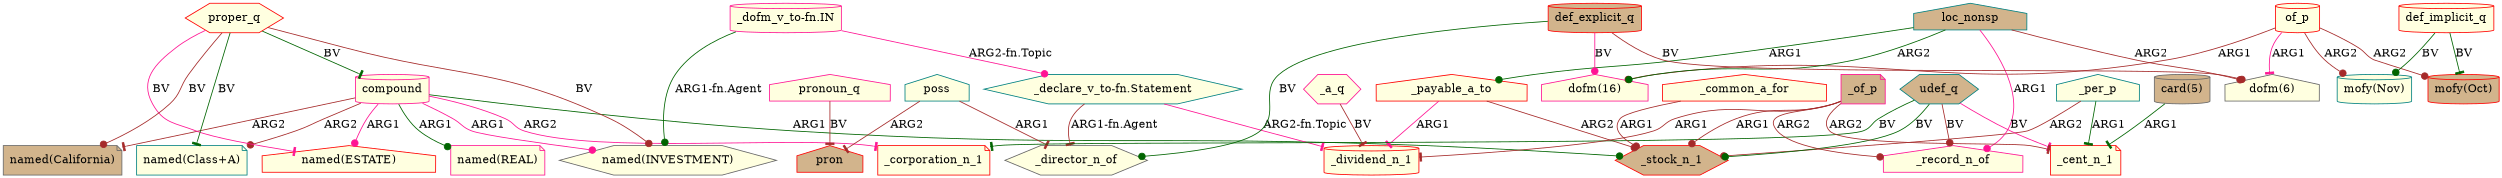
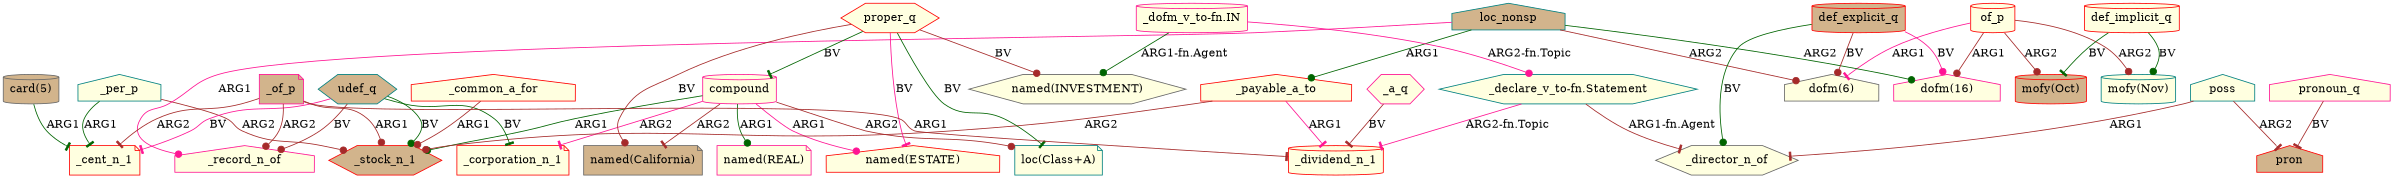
(502, 137) -> none
(192, 160) -> (1059, 160)
